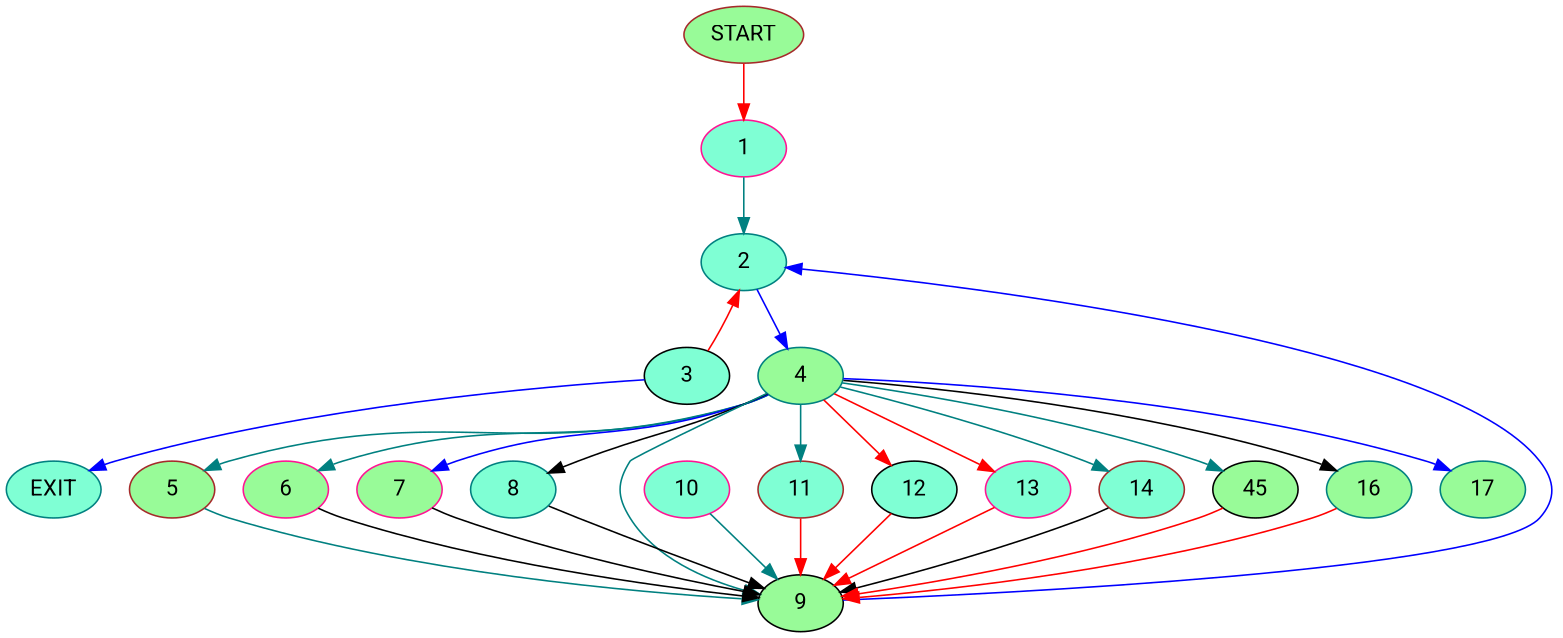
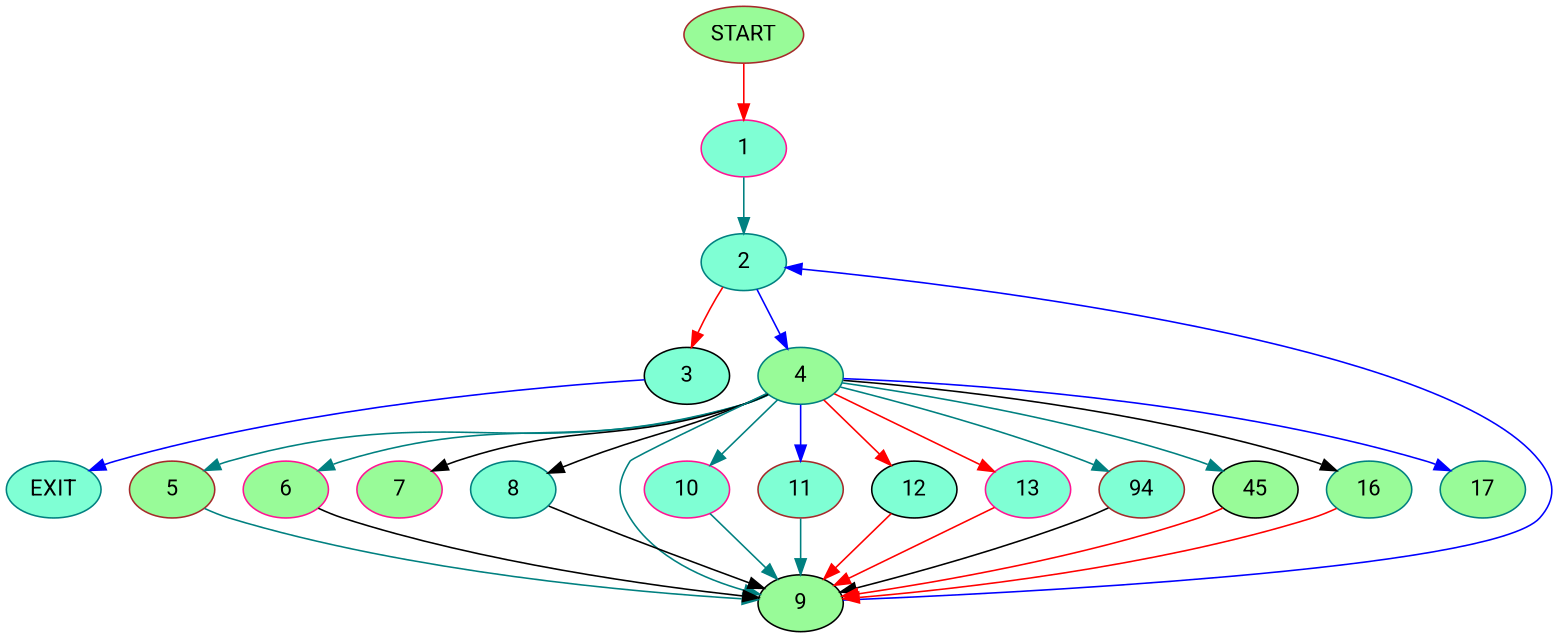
(721, 328) -> (710, 310)
(801, 425) -> (801, 425)
none -> (750, 427)
(527, 443) -> (527, 443)
(1142, 490) -> (1142, 490)
(801, 539) -> (801, 539)
(586, 557) -> none
